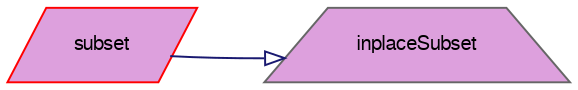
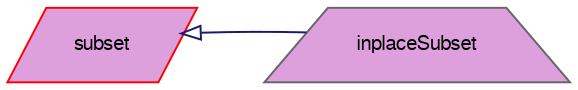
(217, 58) -> (254, 32)
